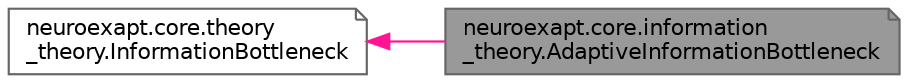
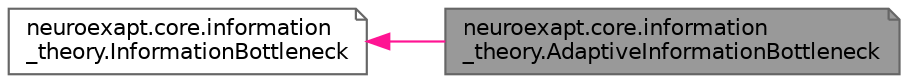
(188, 41) -> (188, 41)
